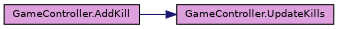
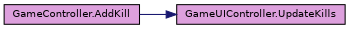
(255, 14) -> (261, 14)
